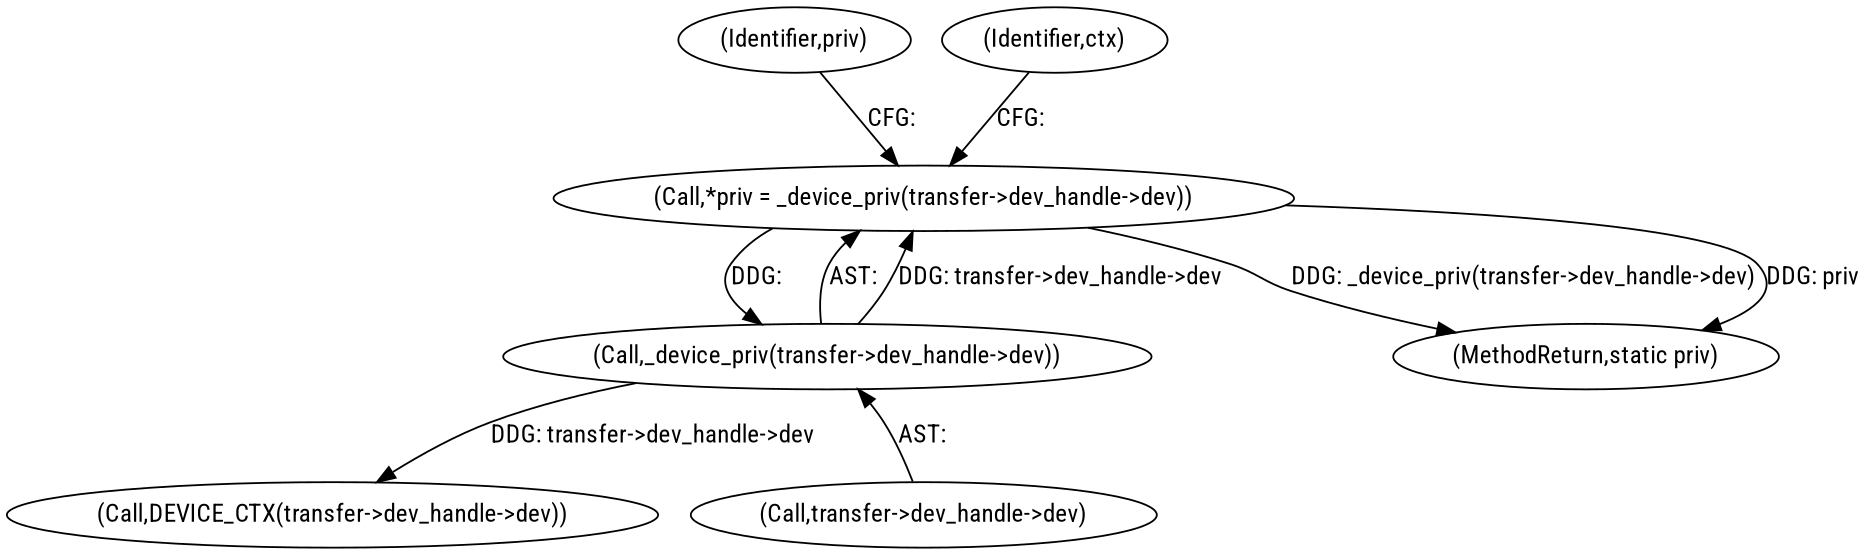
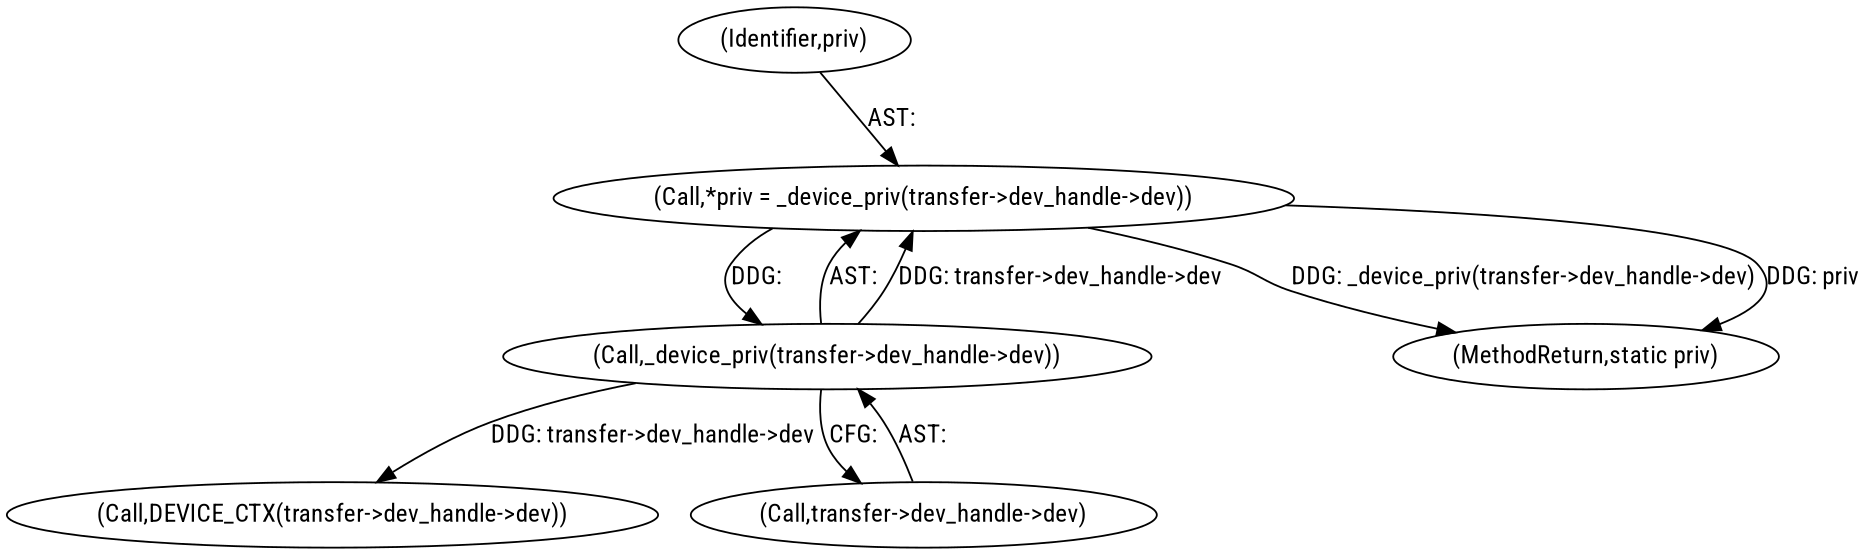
(1055, 40) -> none
(895, 119) -> (895, 119)
none -> (823, 434)
